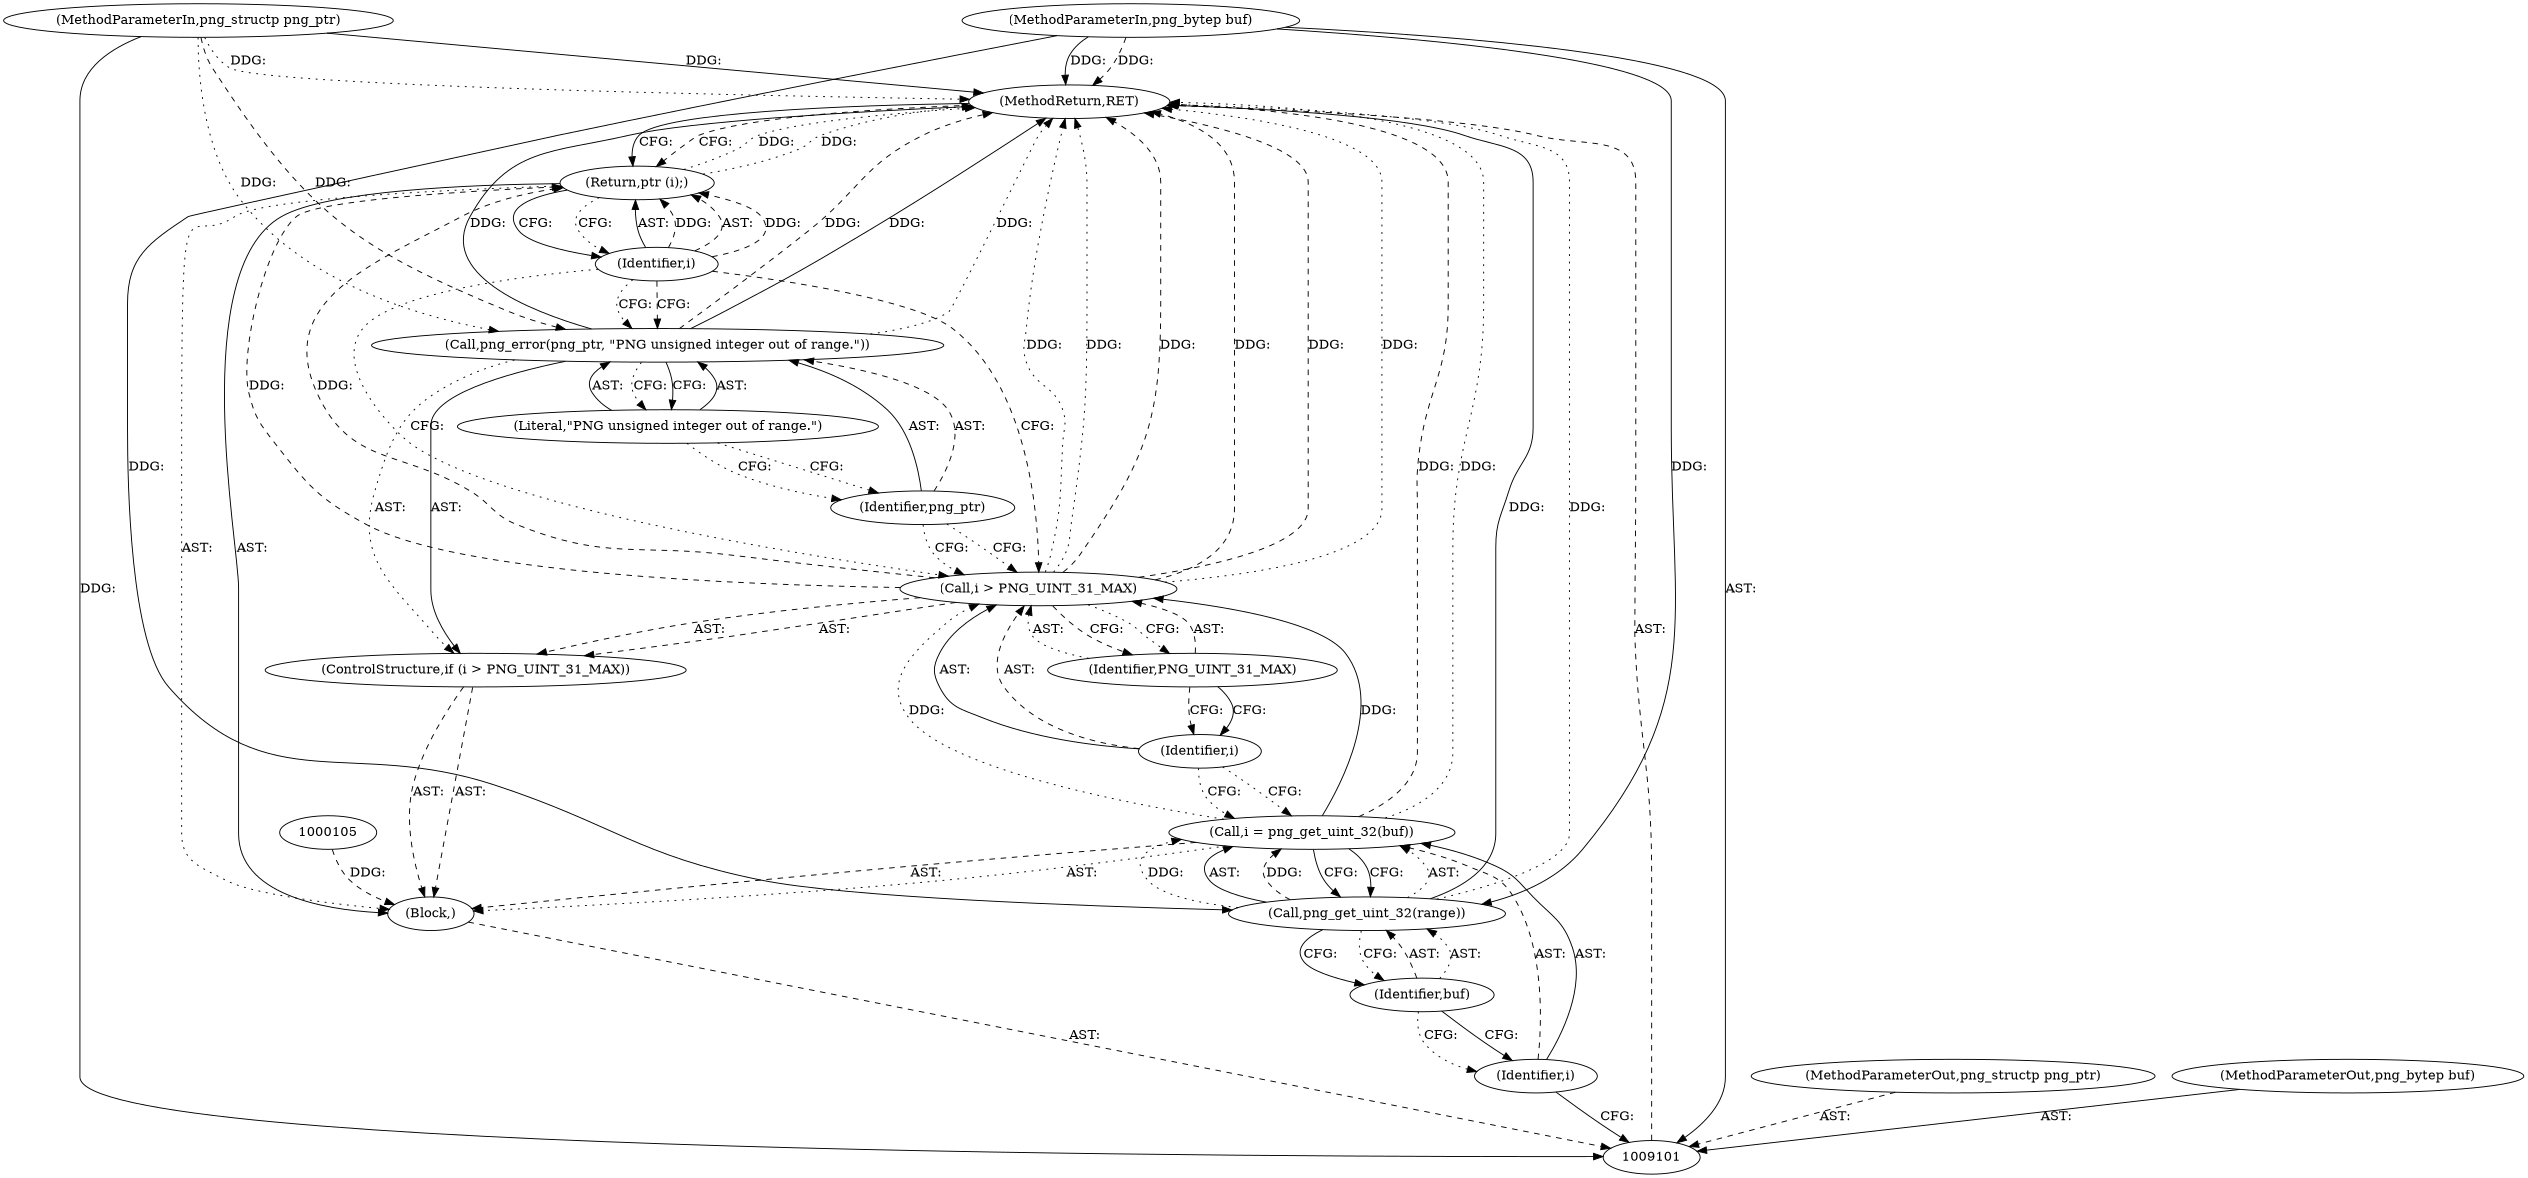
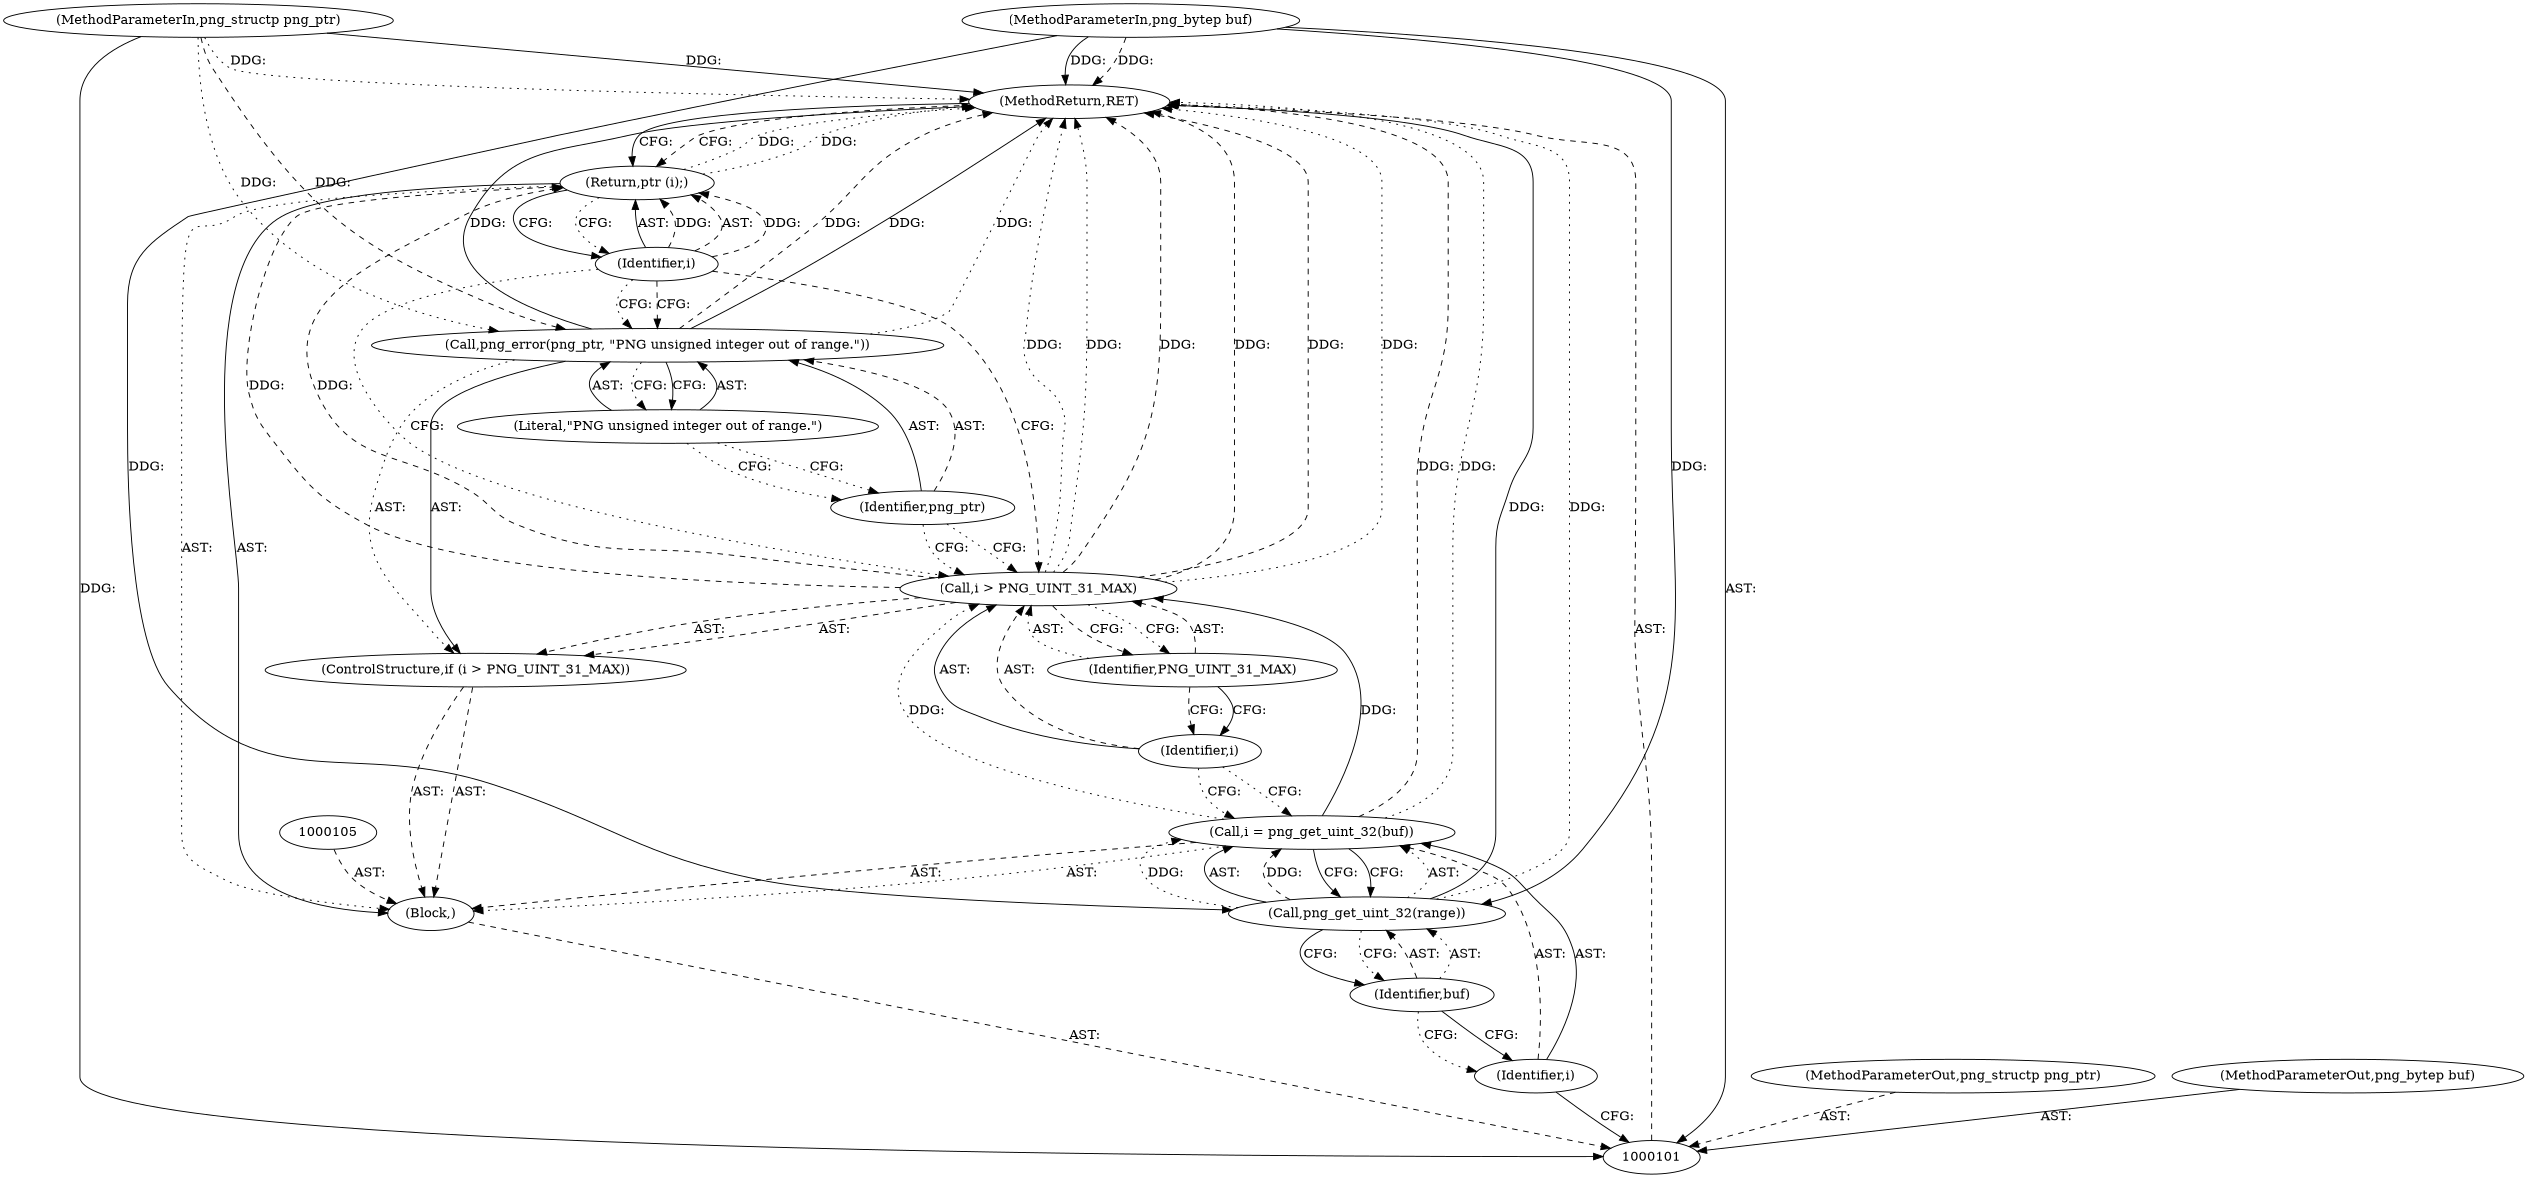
(370, 873) -> (372, 873)
(1652, 1157) -> (1652, 1157)
